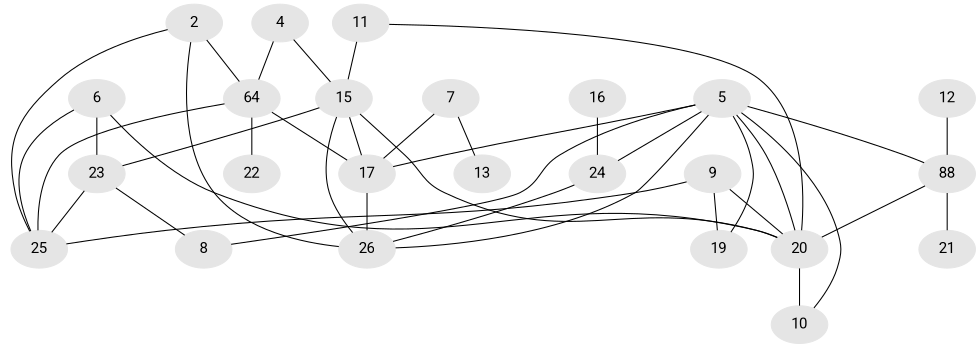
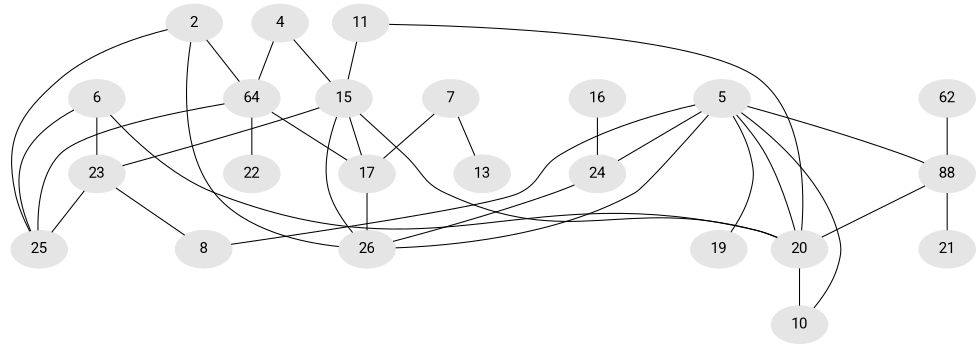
(947, 98) -> (947, 98)
(544, 135) -> none
(713, 174) -> none
